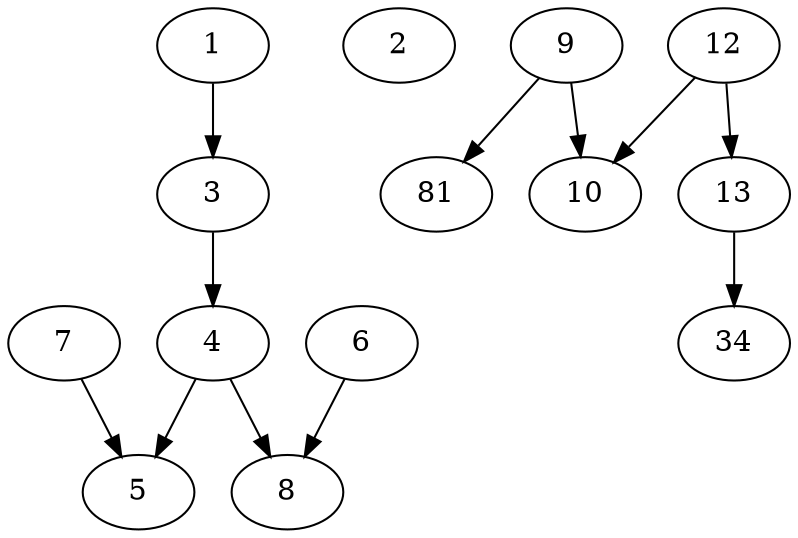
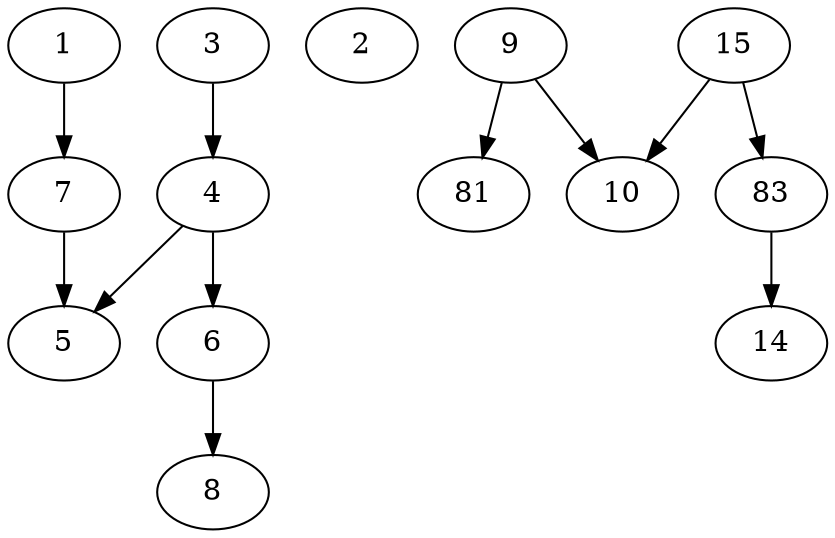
(724, 45) -> (734, 45)
(213, 110) -> (64, 110)
(734, 194) -> (771, 194)
(734, 343) -> (771, 343)
(245, 408) -> (213, 259)
